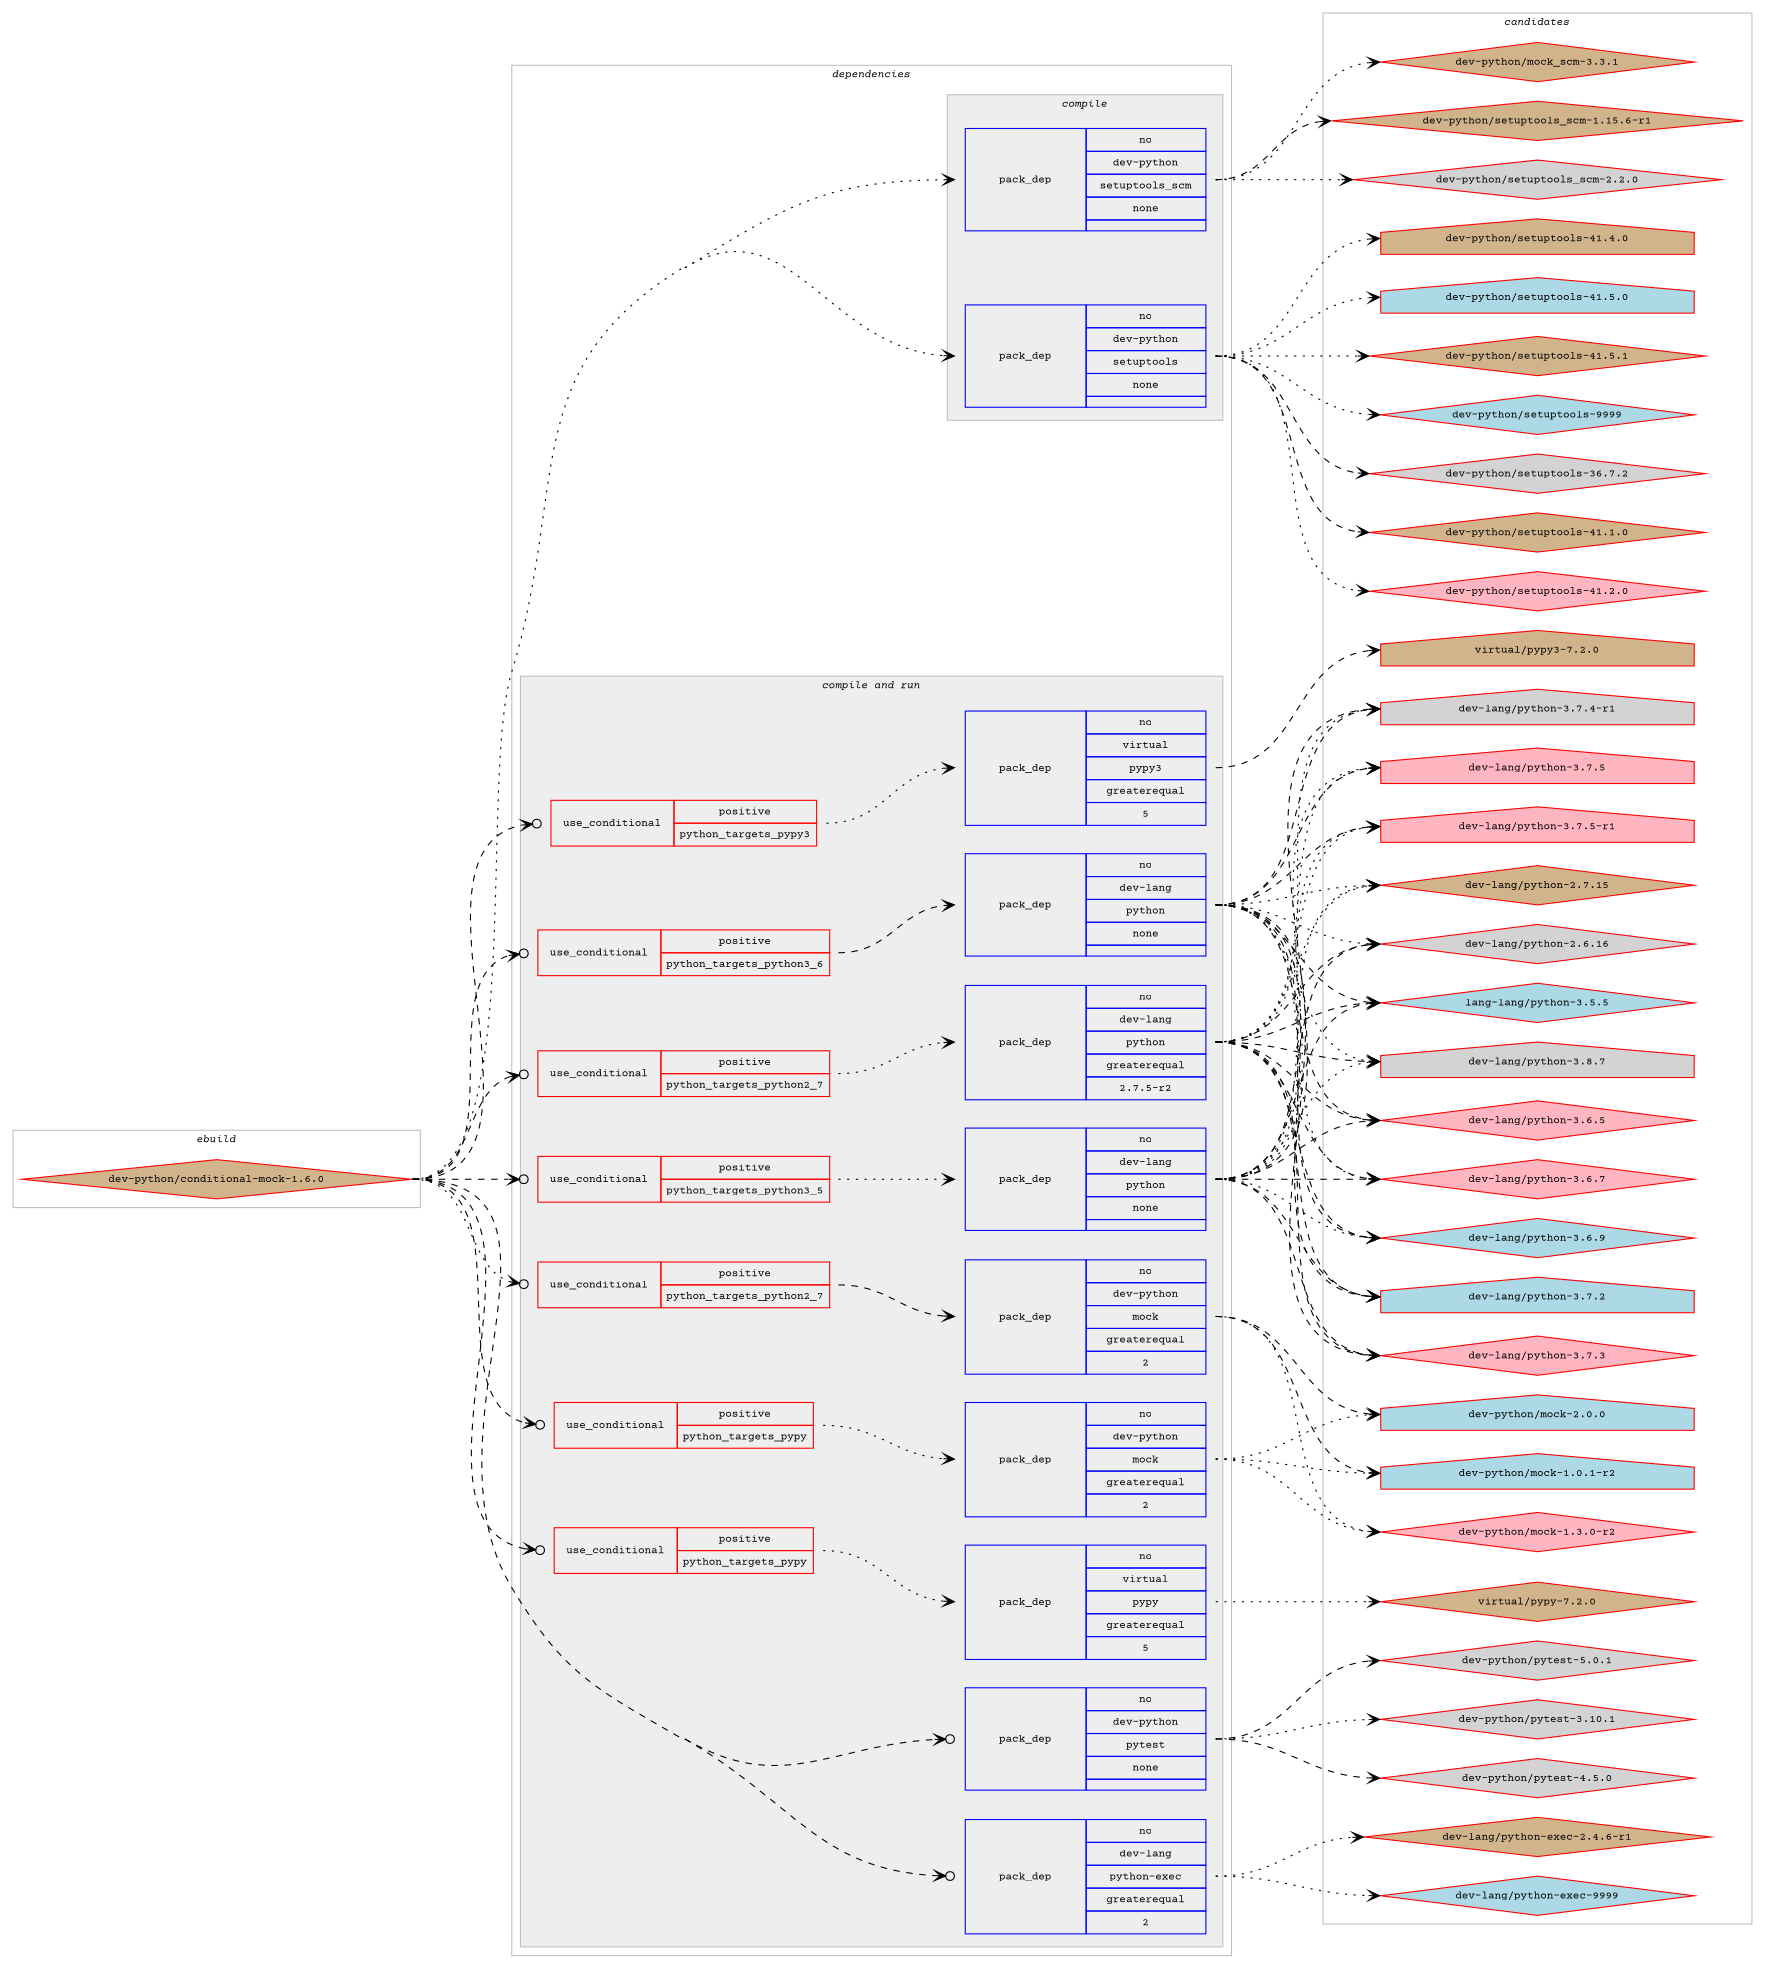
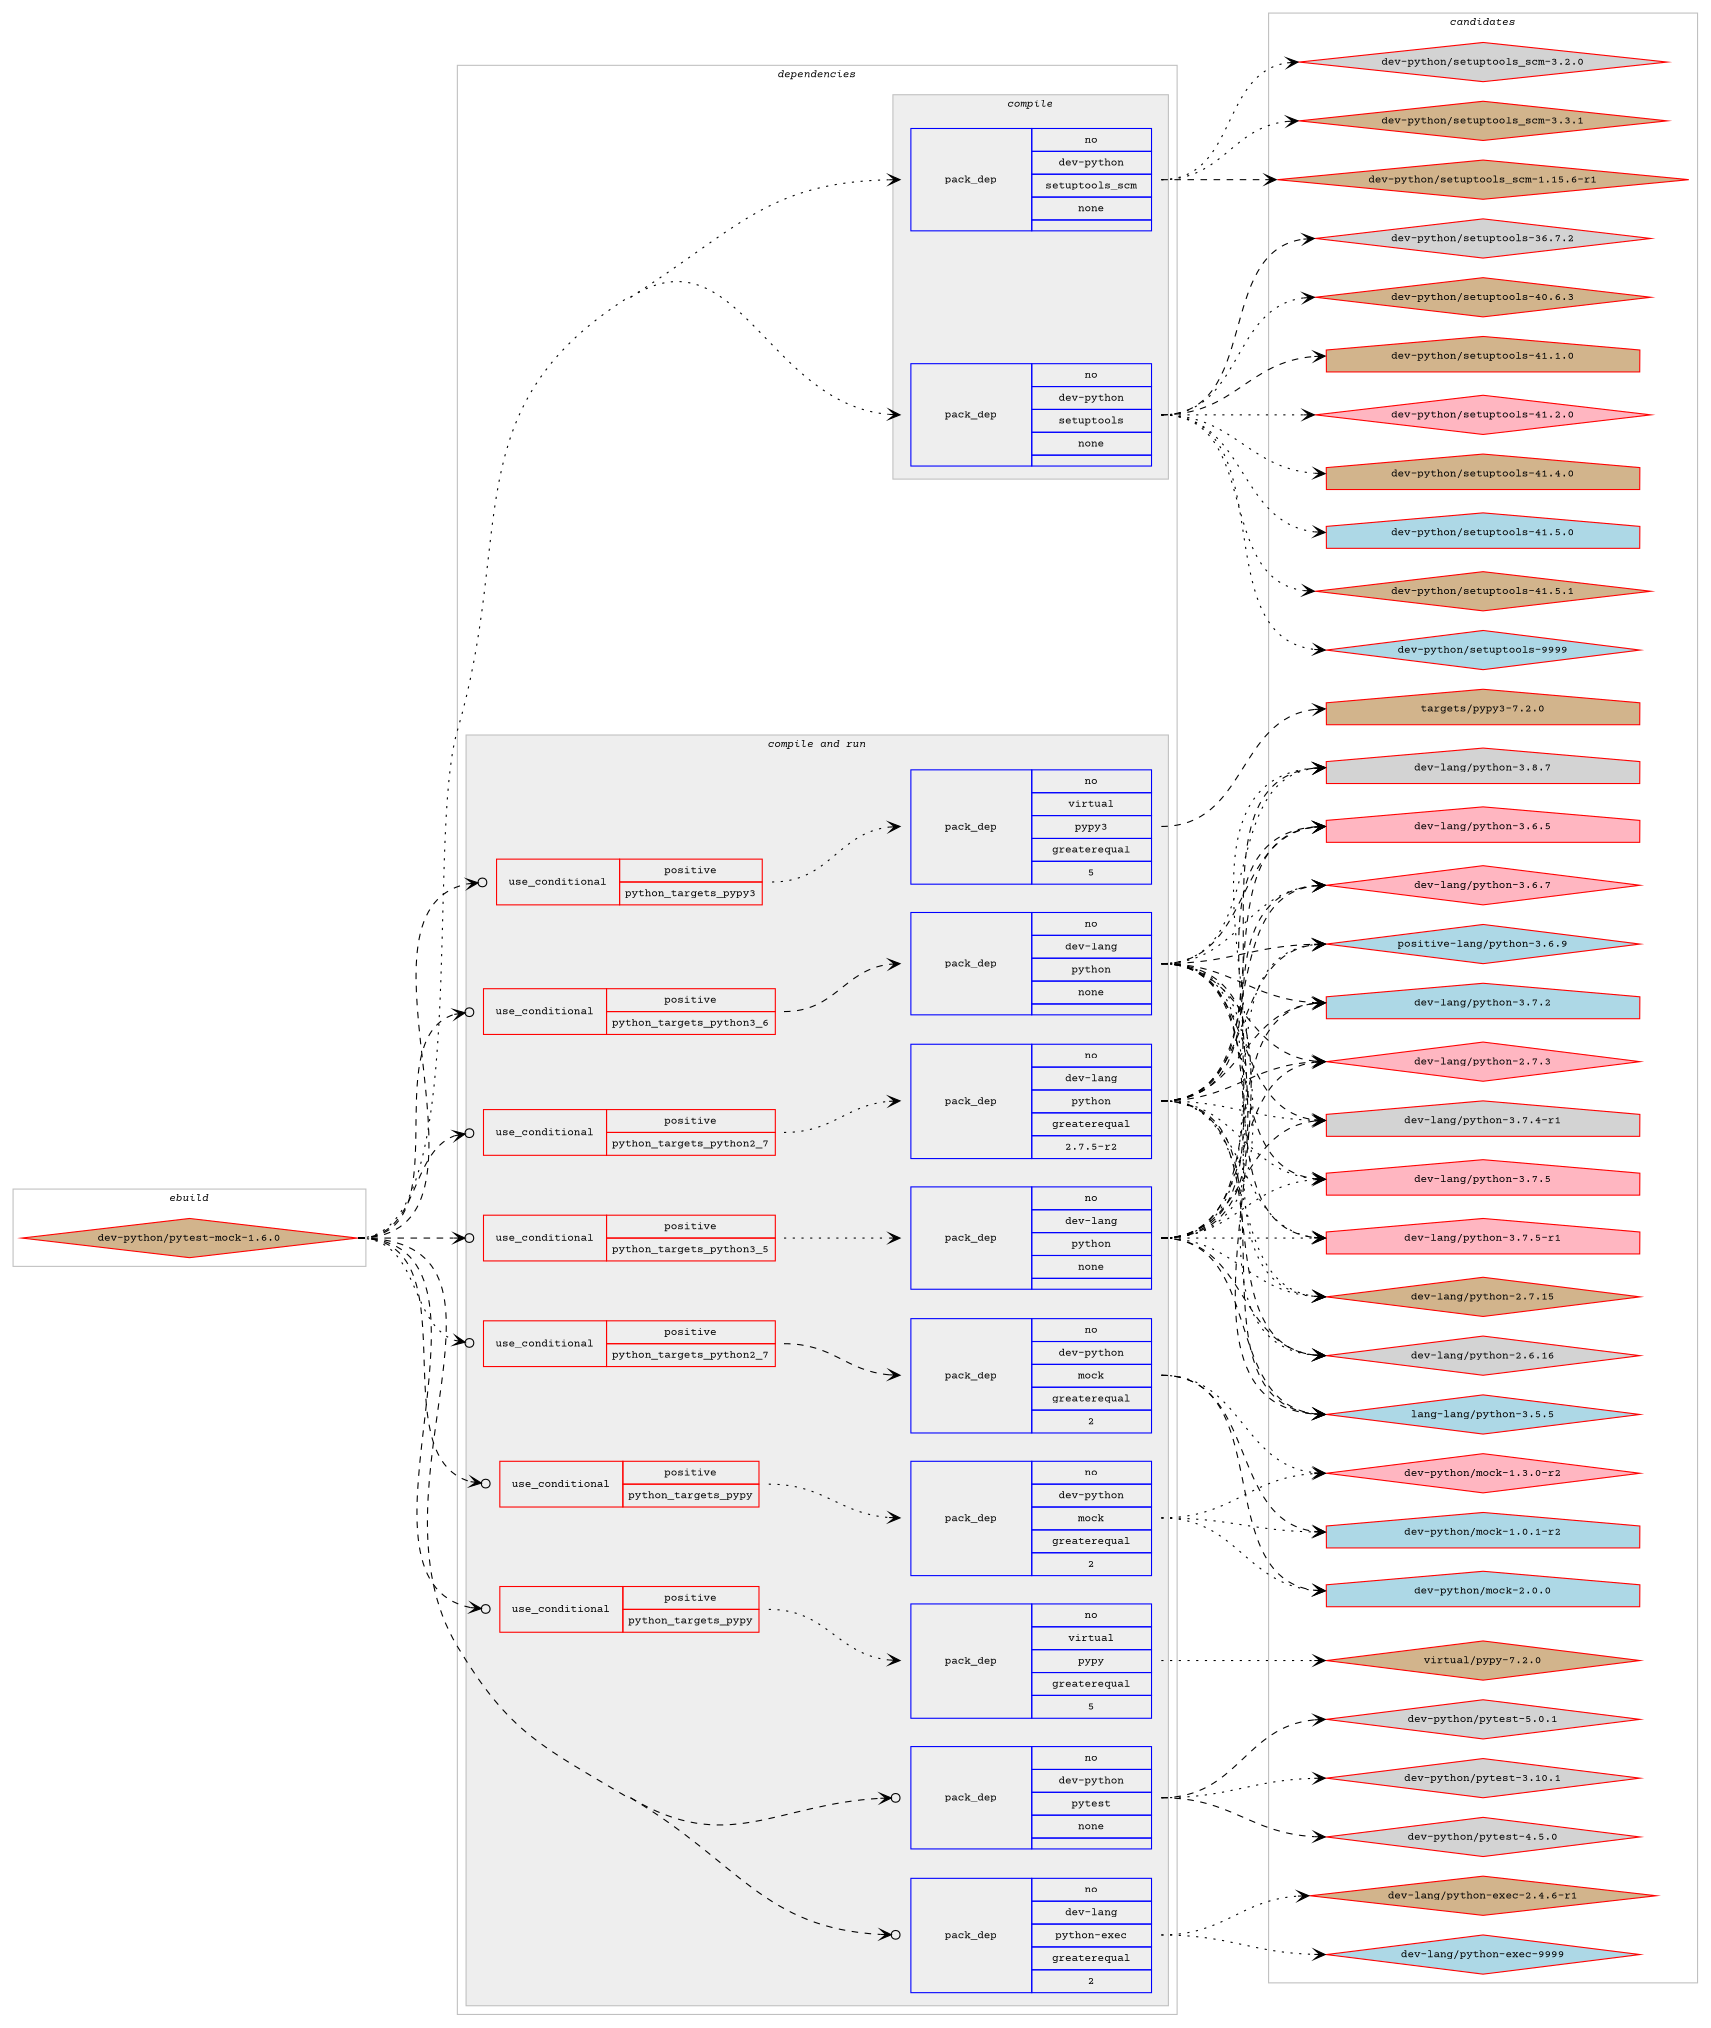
(1537, 62) -> (1483, 121)
(1537, 180) -> (1483, 62)
none -> (1483, 297)
(1537, 532) -> (1483, 356)
(1537, 650) -> (1483, 709)
(1537, 1120) -> (1483, 826)
(217, 1179) -> (189, 1238)
(1537, 1238) -> (1483, 944)
(1537, 1356) -> (1483, 1062)
